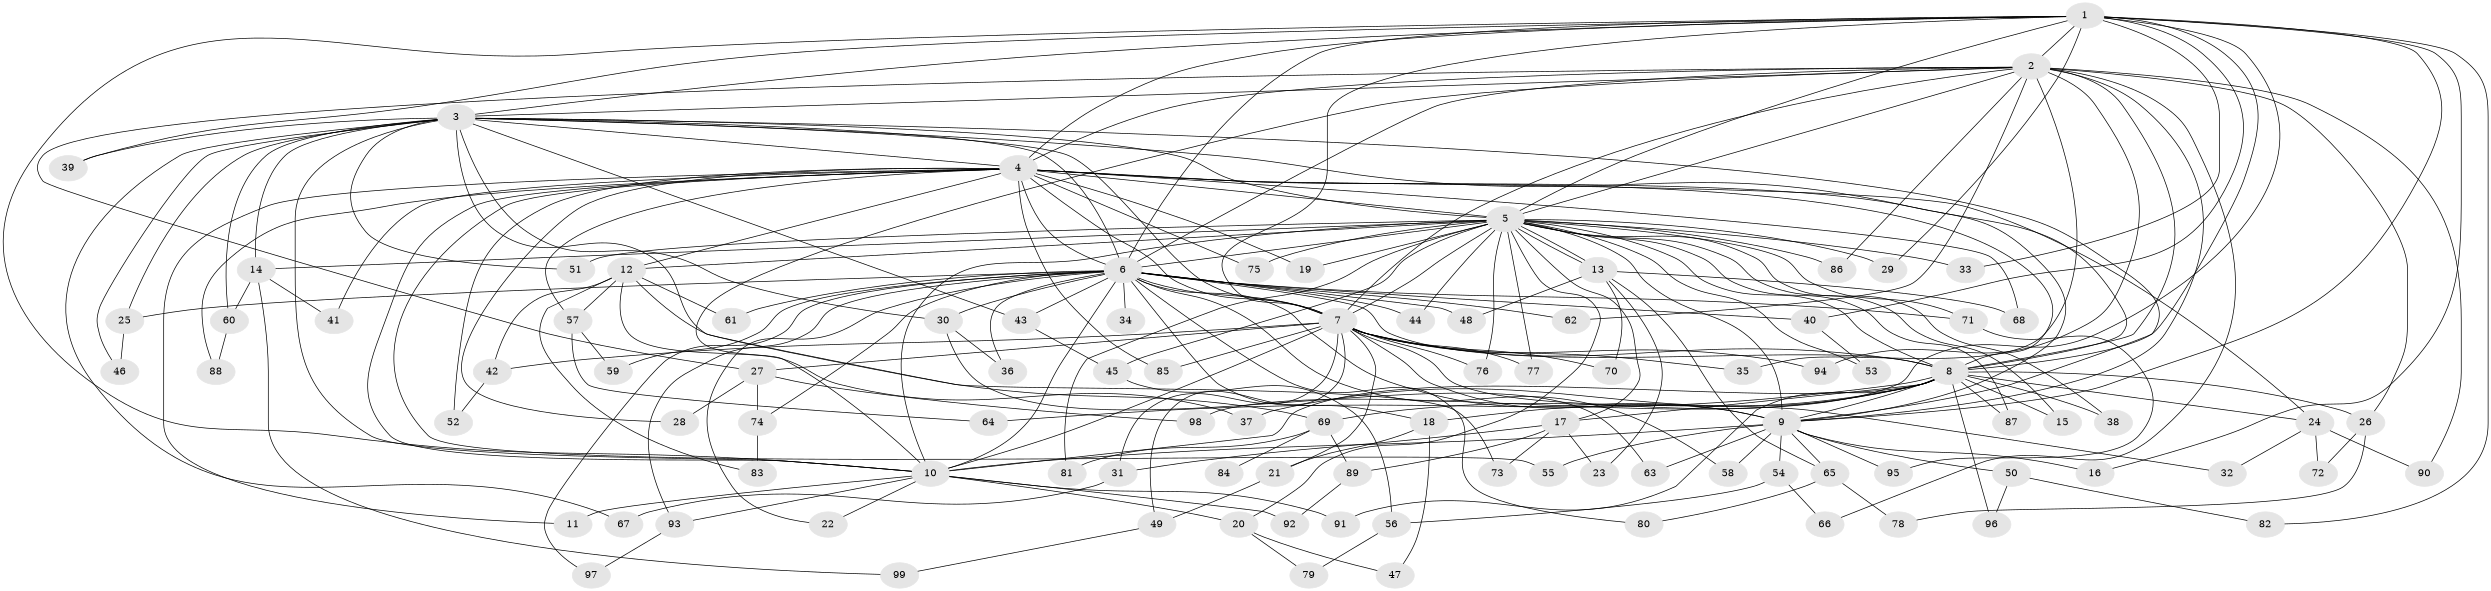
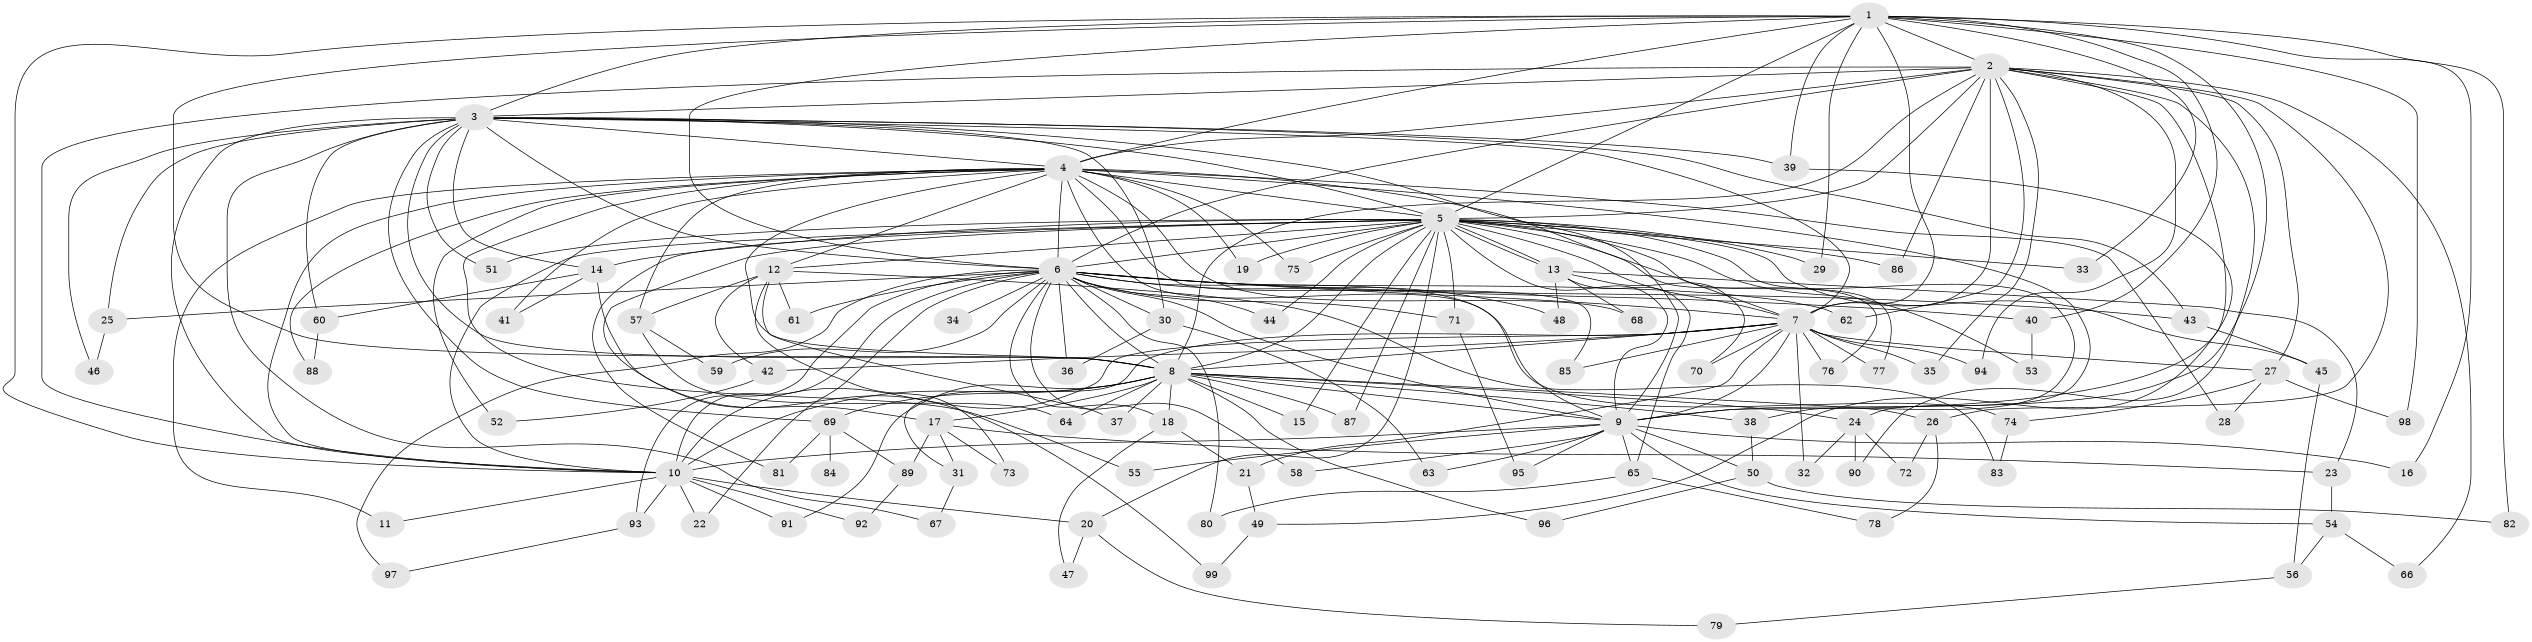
(1158, 429) -> (1891, 399)
none -> (1752, 442)
none -> (2332, 499)
